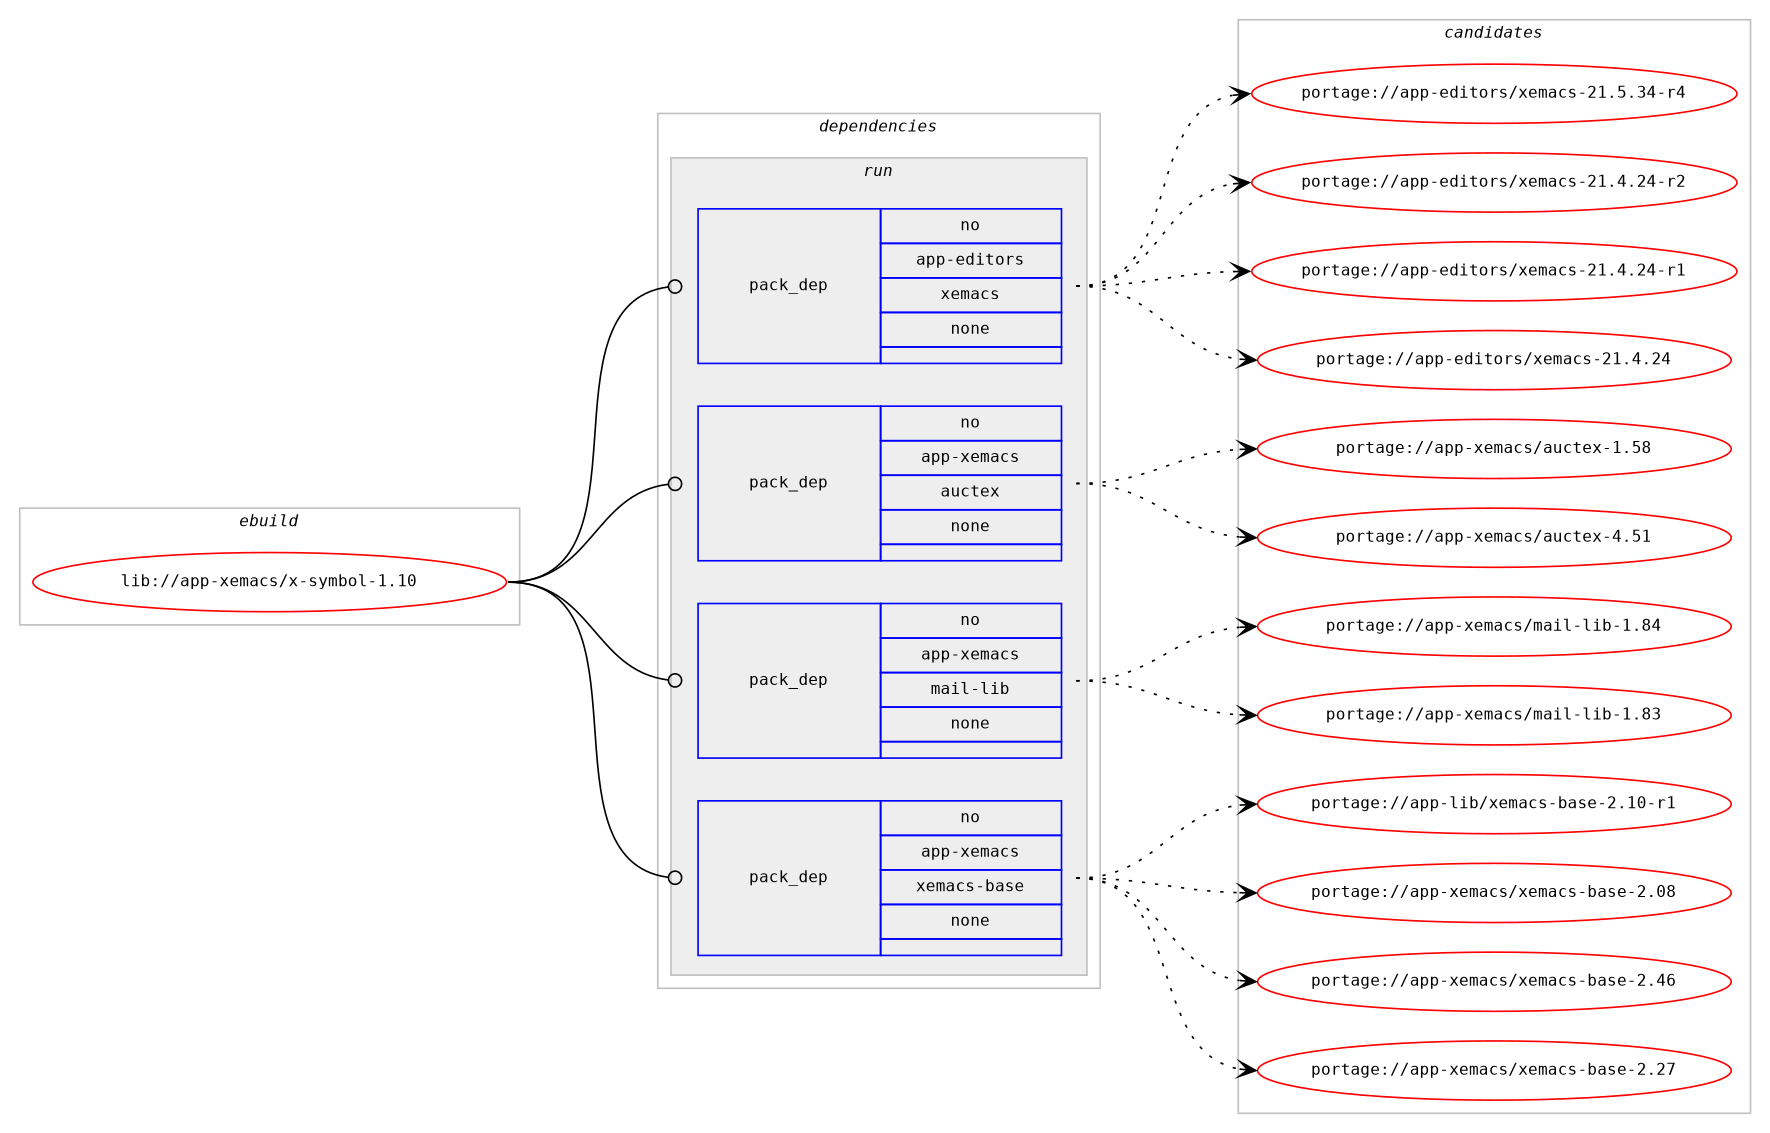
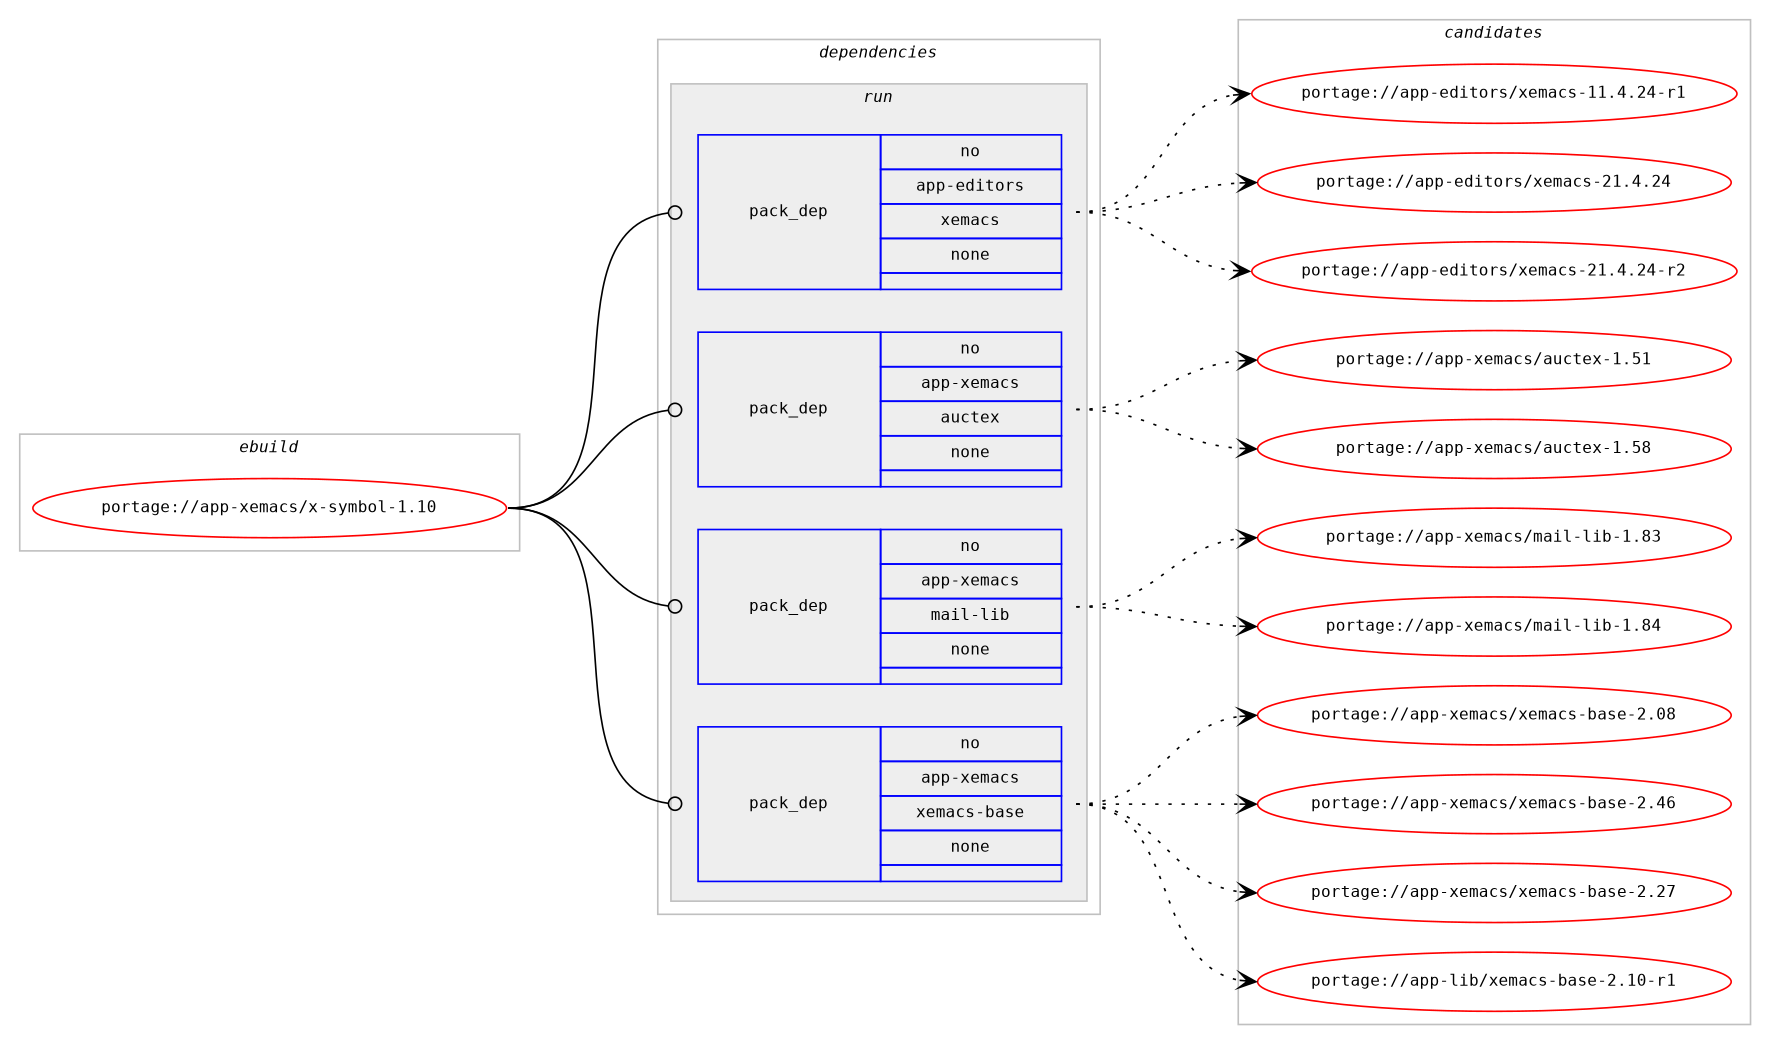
(1494, 94) -> none
(1494, 271) -> (1494, 94)
(1494, 538) -> (1494, 360)
(270, 582) -> (270, 508)
